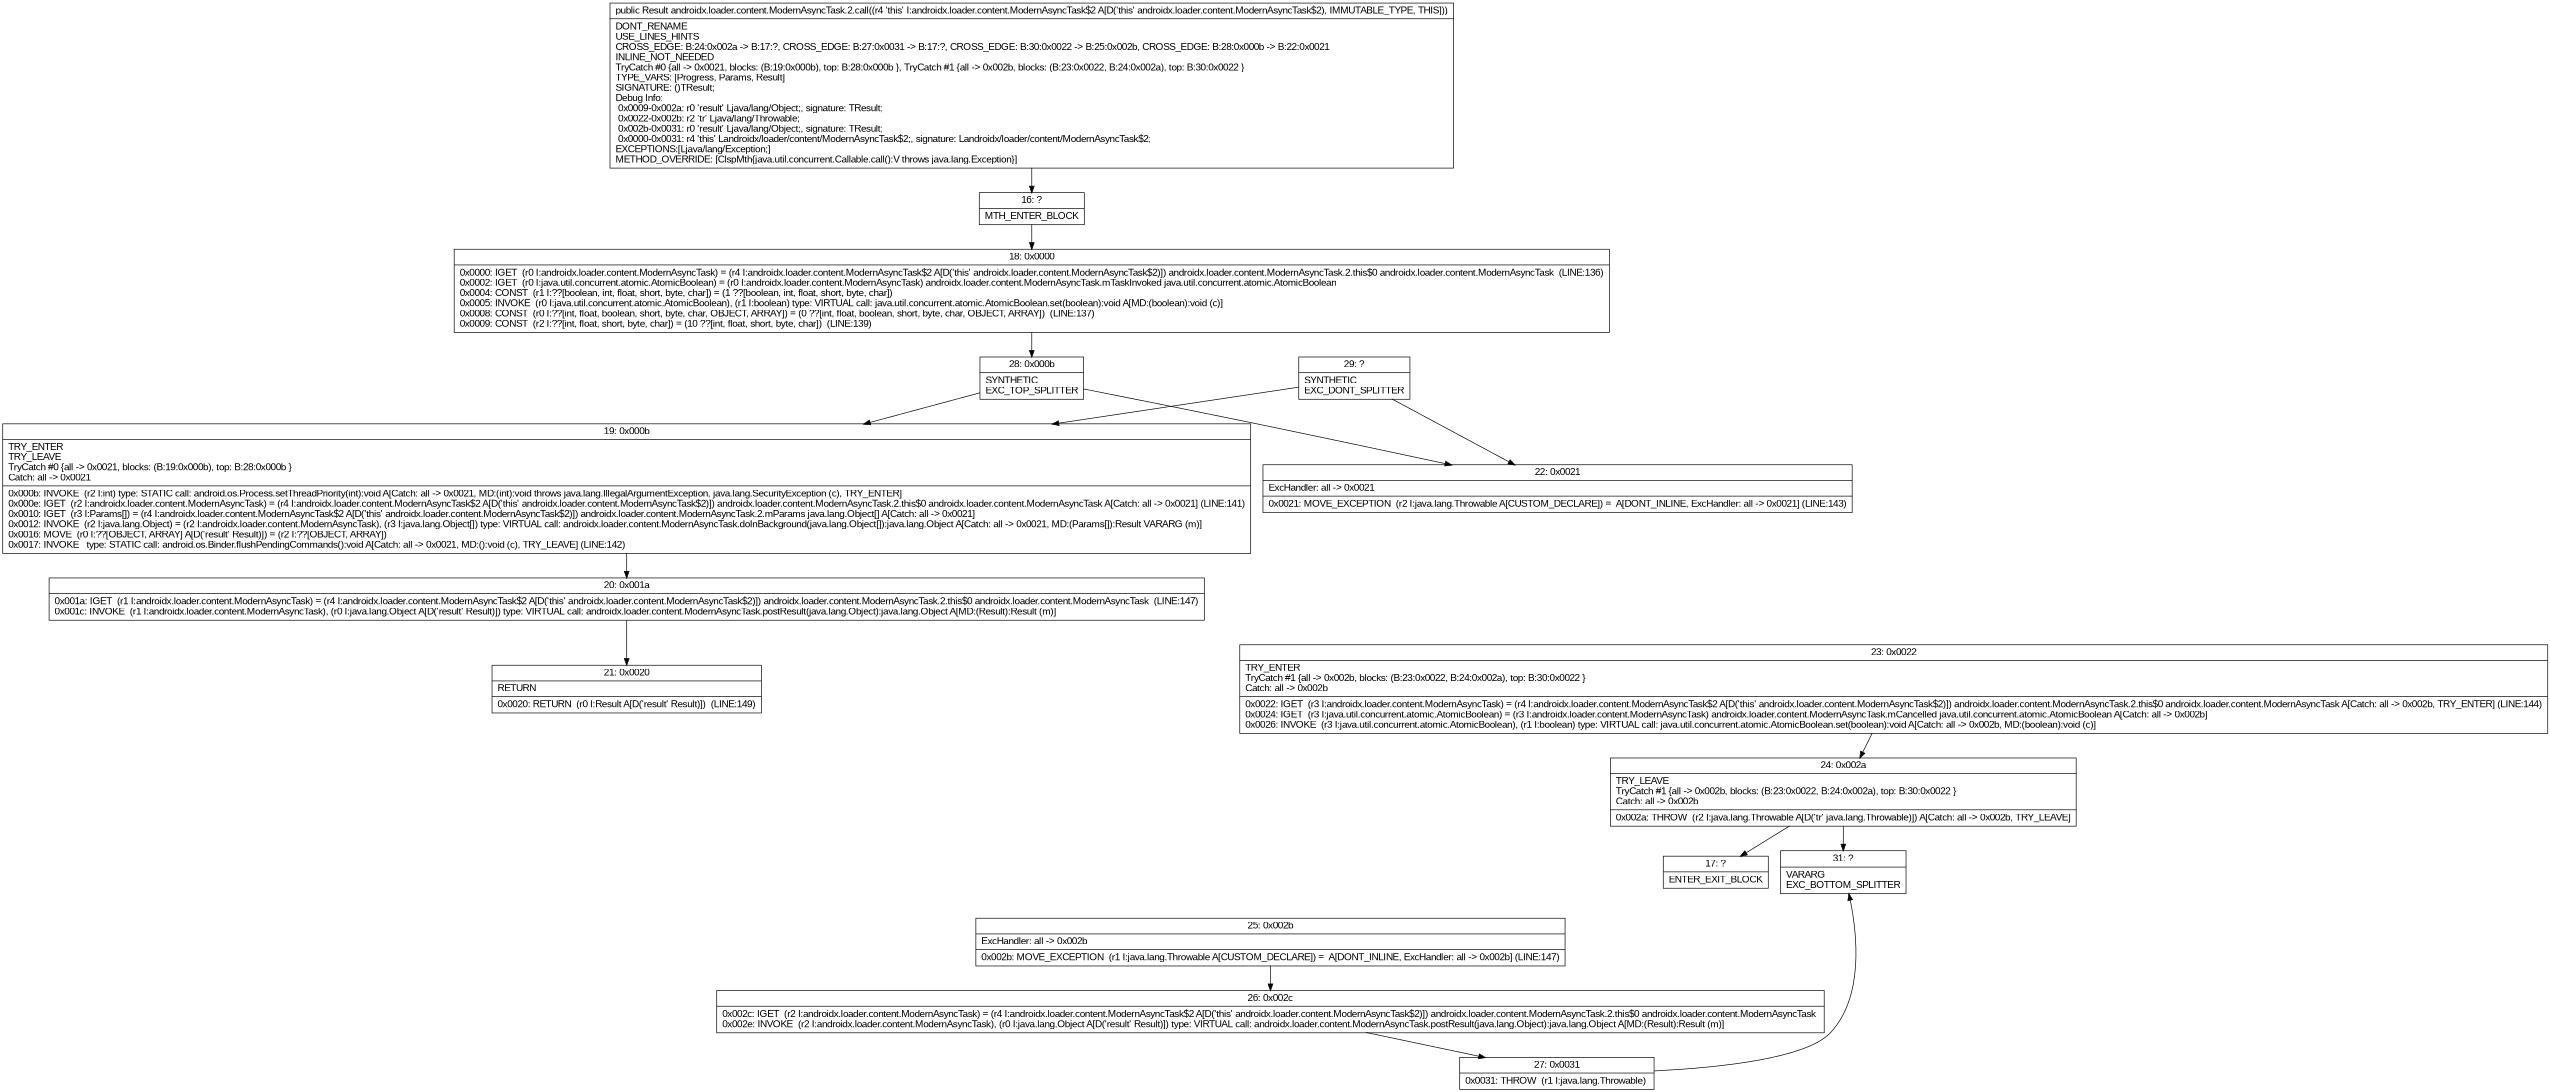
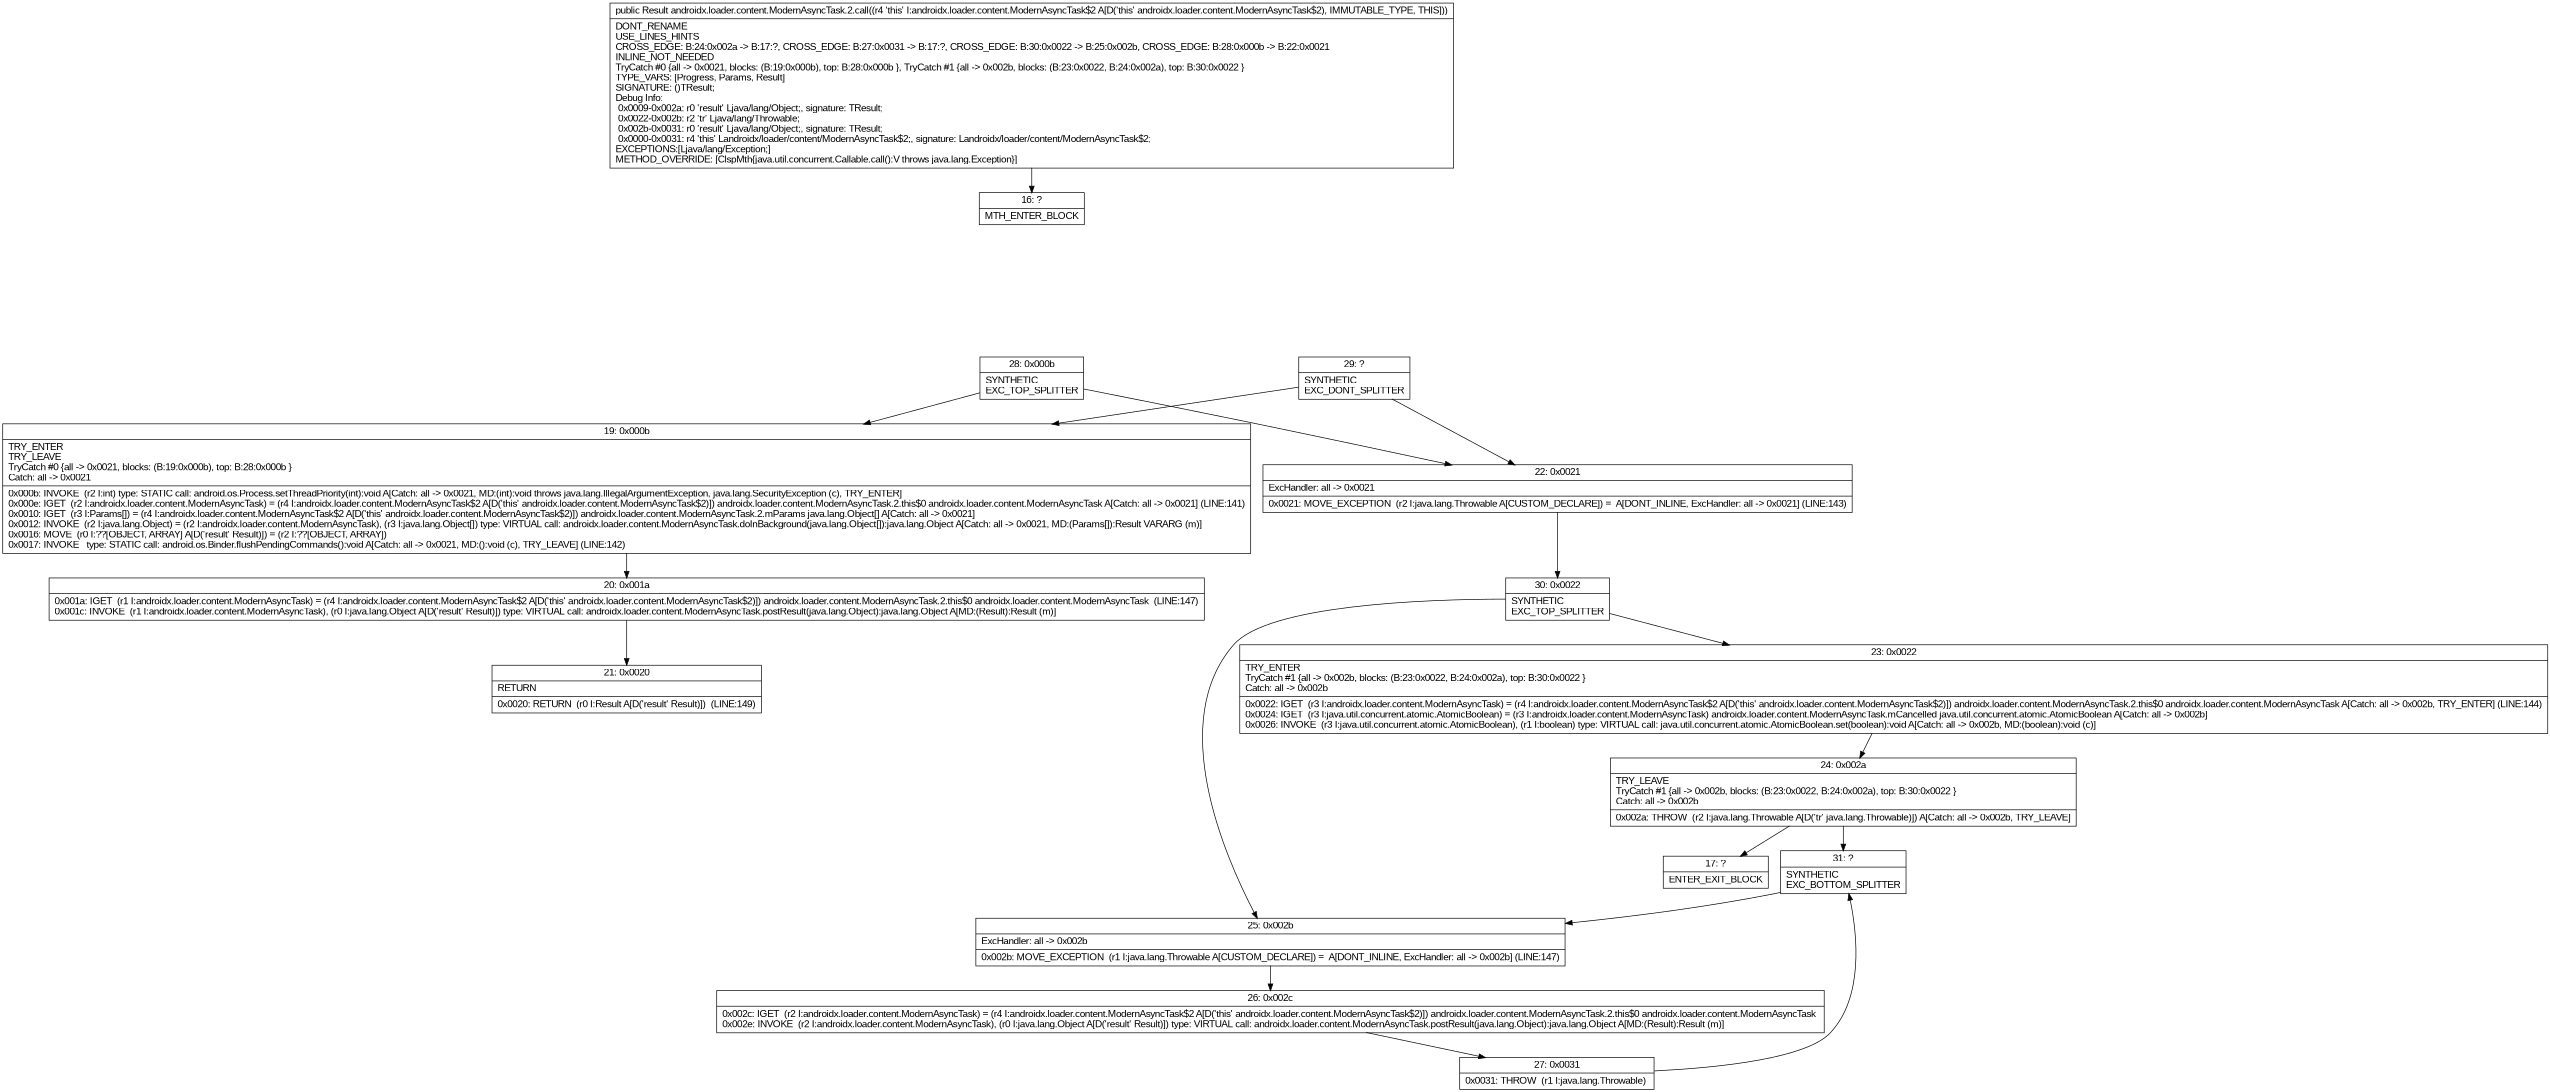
(1032, 291) -> none
none -> (1558, 599)
(1806, 875) -> (1812, 875)
none -> (1677, 910)
